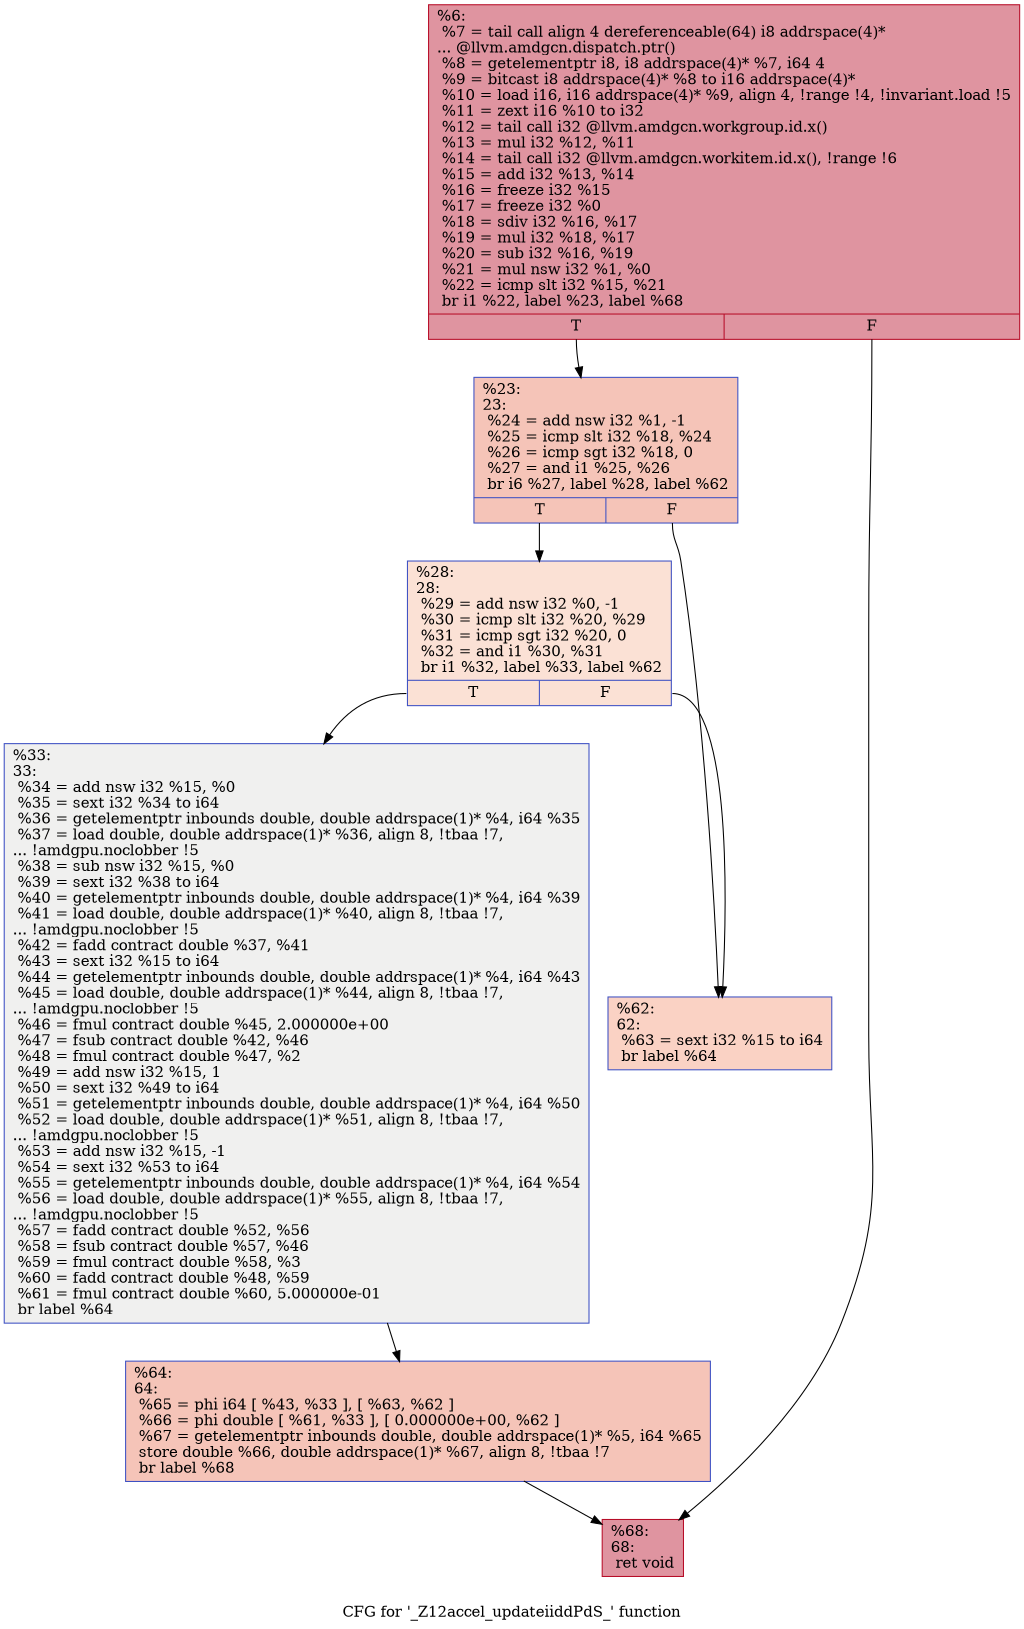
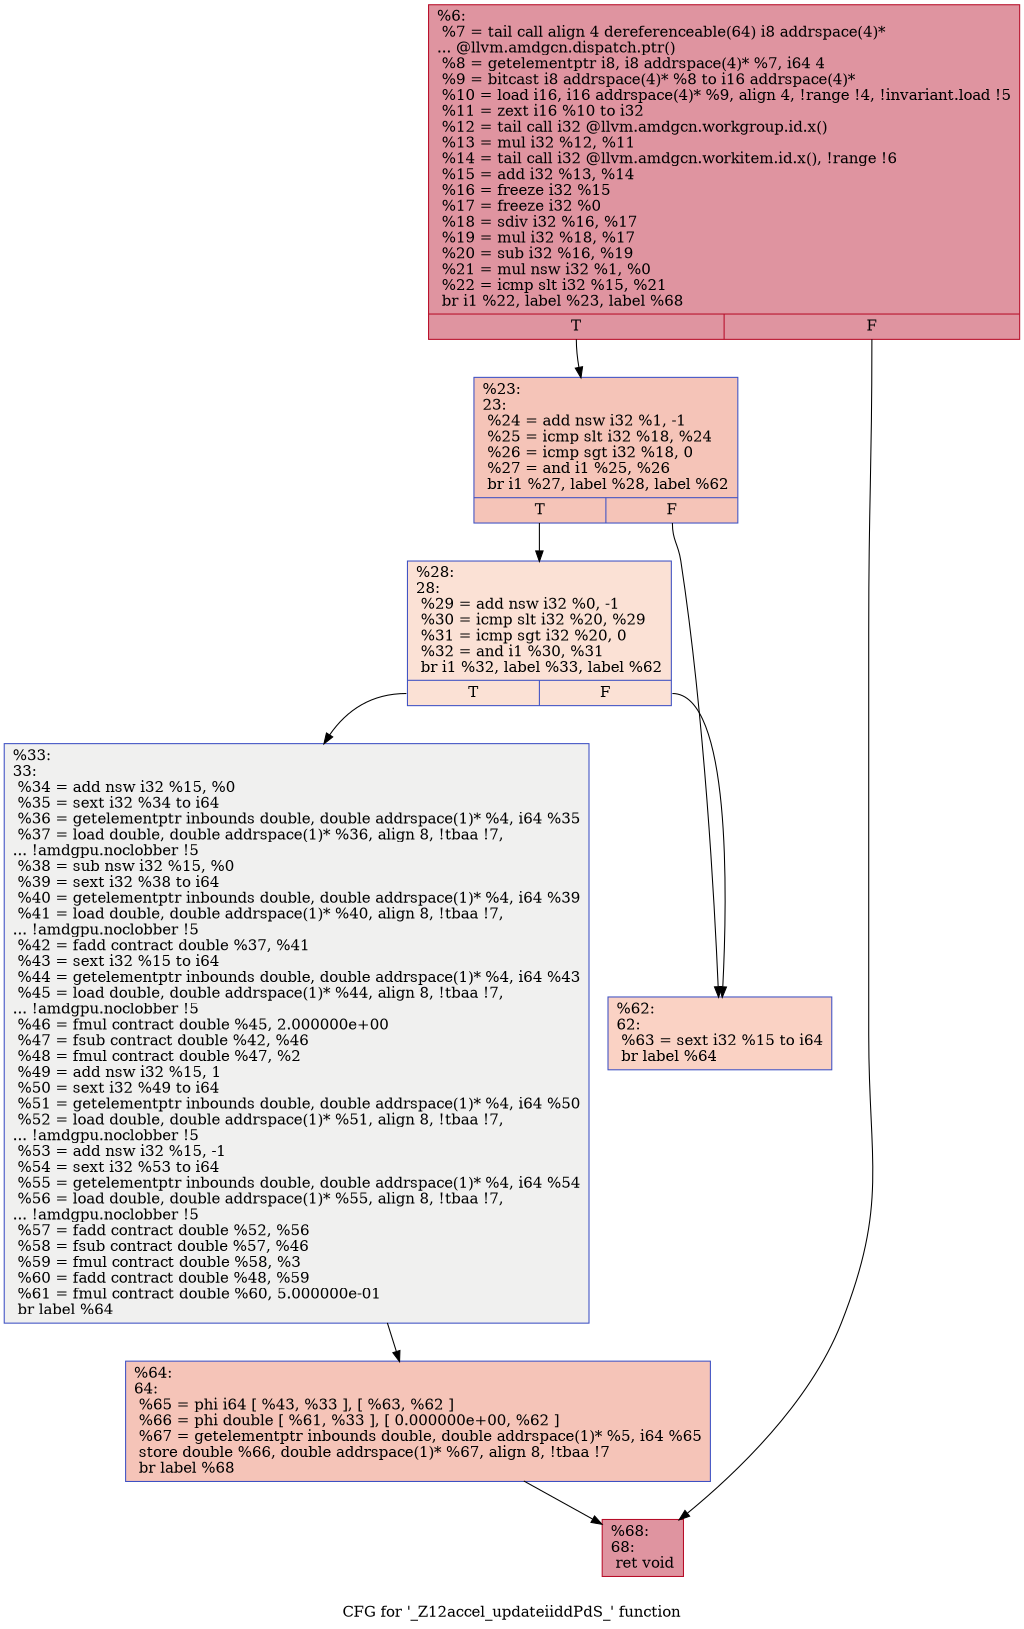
(606, 484) -> (606, 484)
